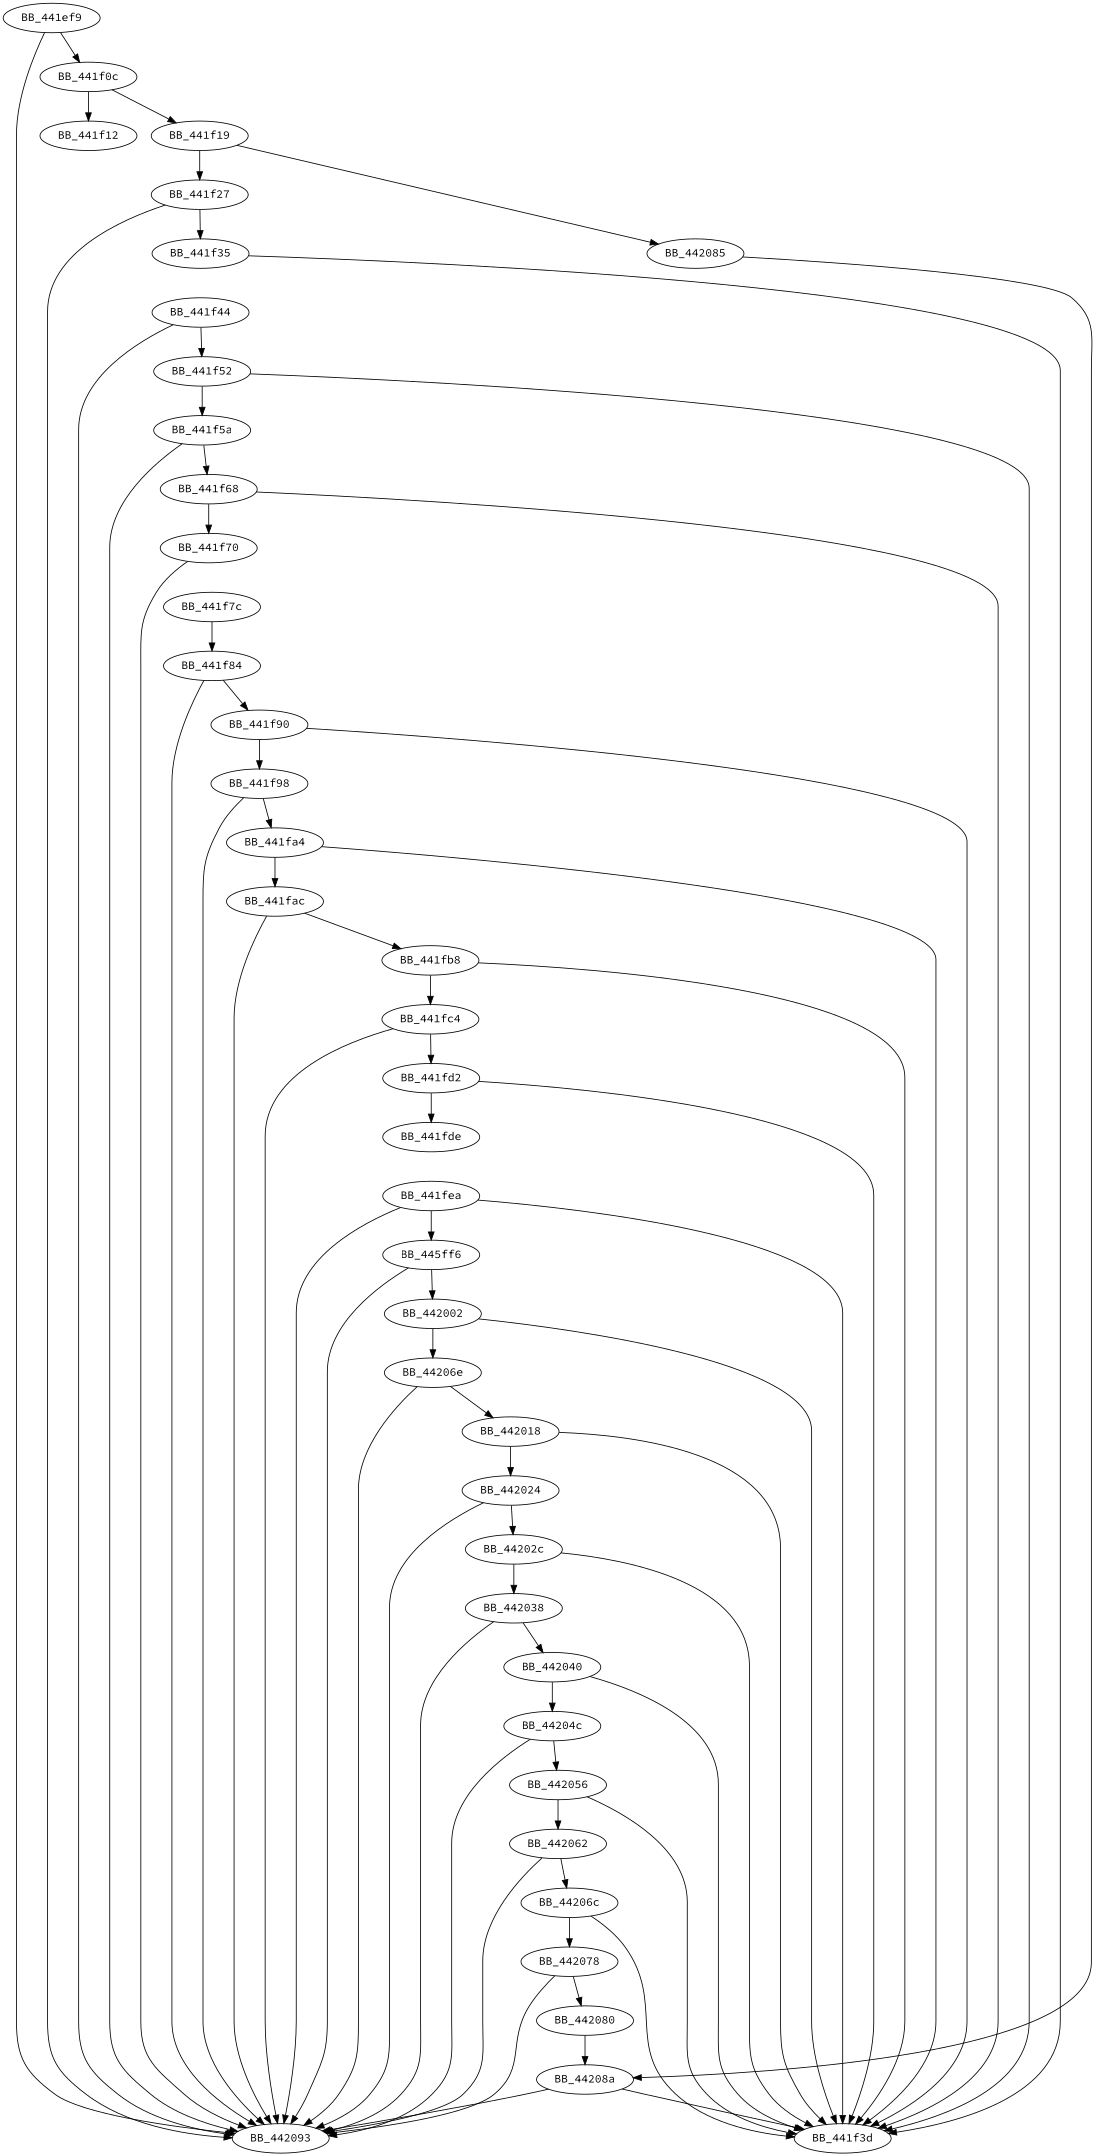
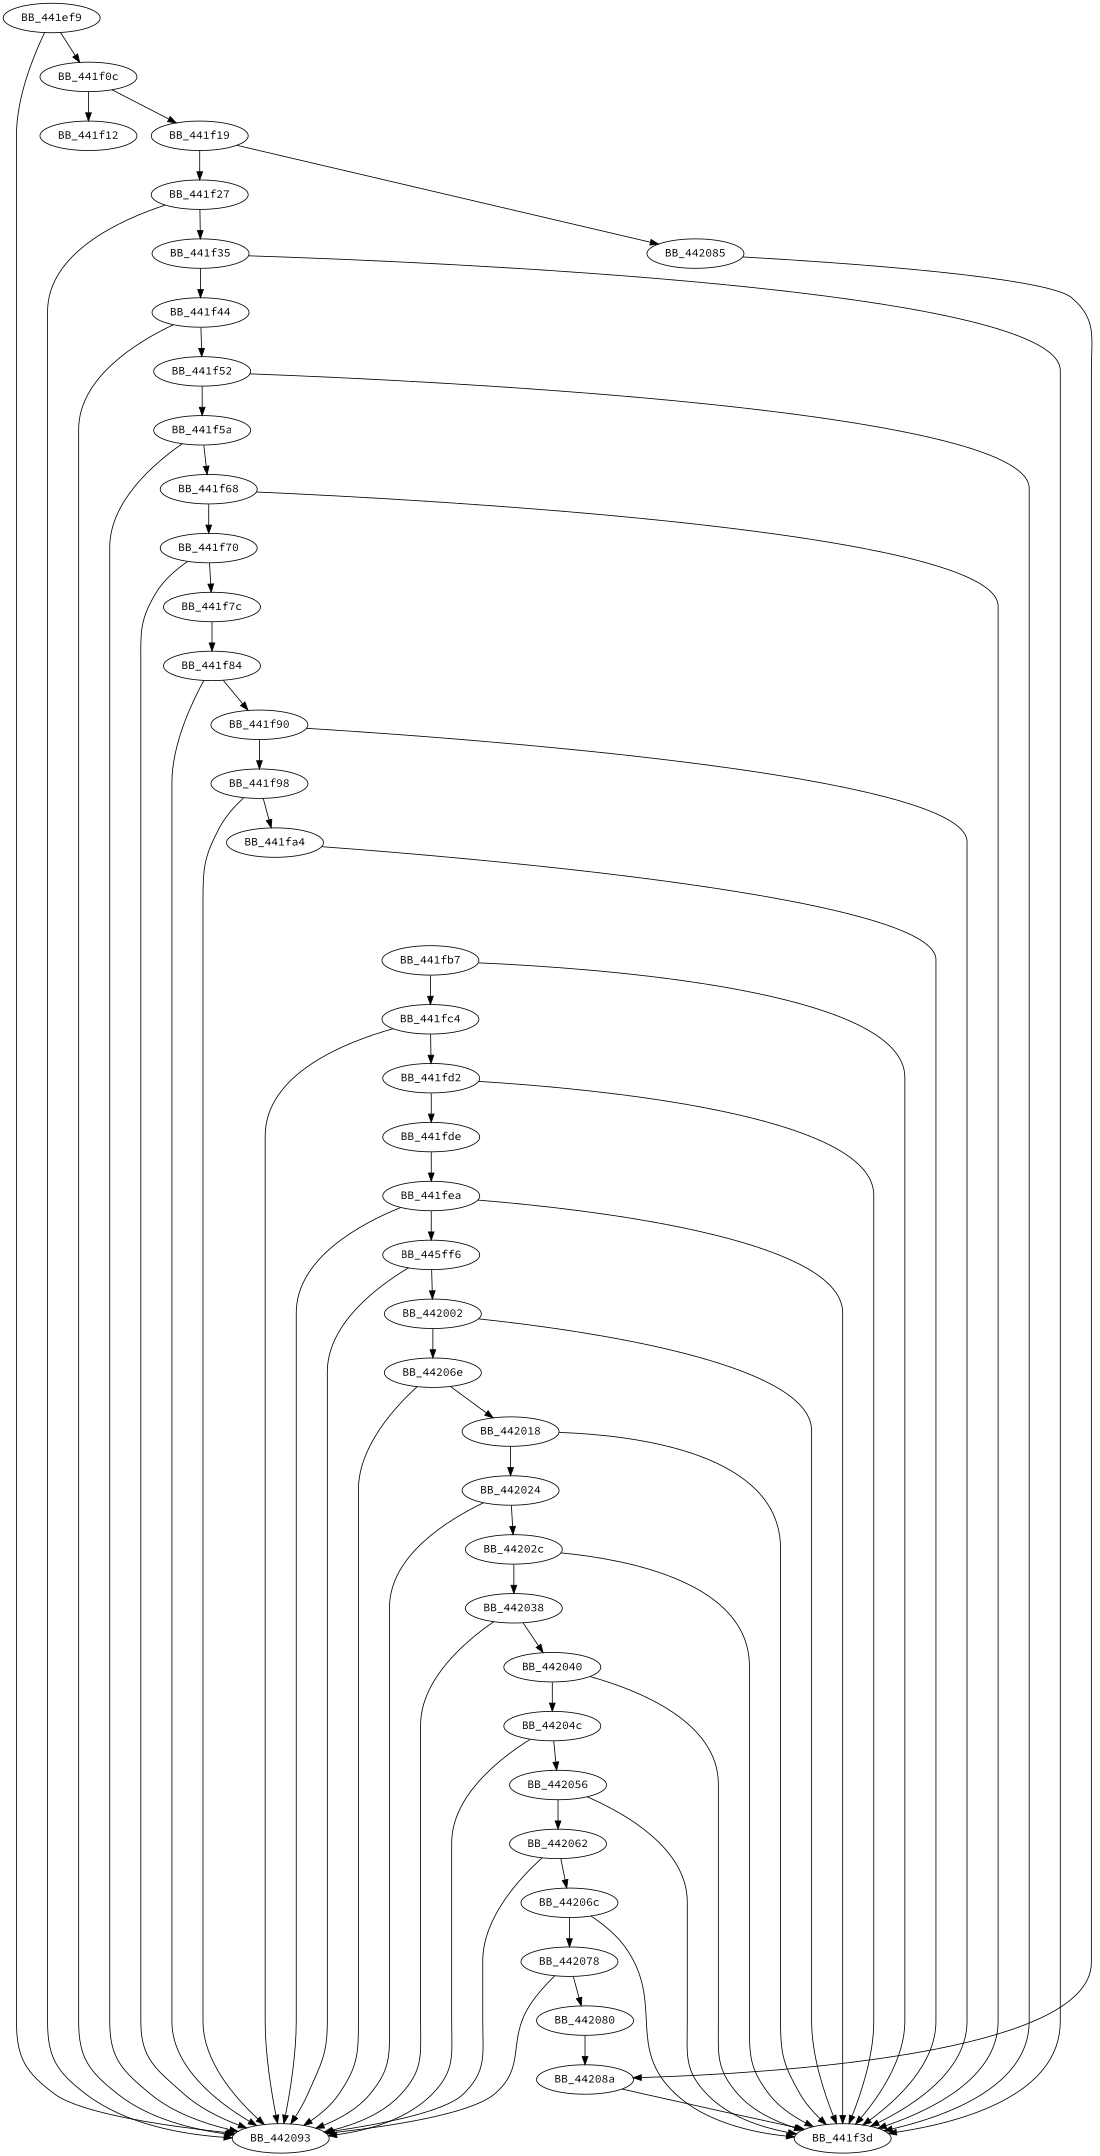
none -> (201, 279)
none -> (210, 574)
(275, 901) -> none
(430, 960) -> (430, 960)
none -> (431, 1163)
(494, 2100) -> none
